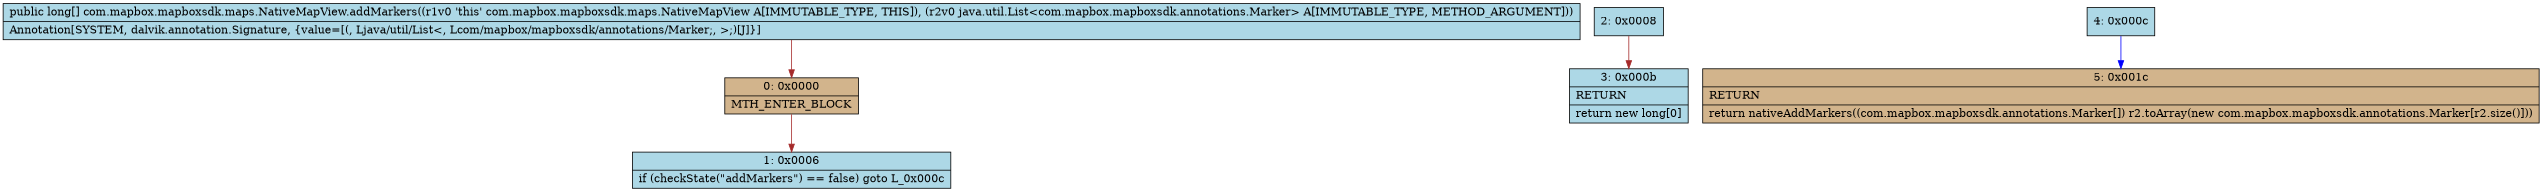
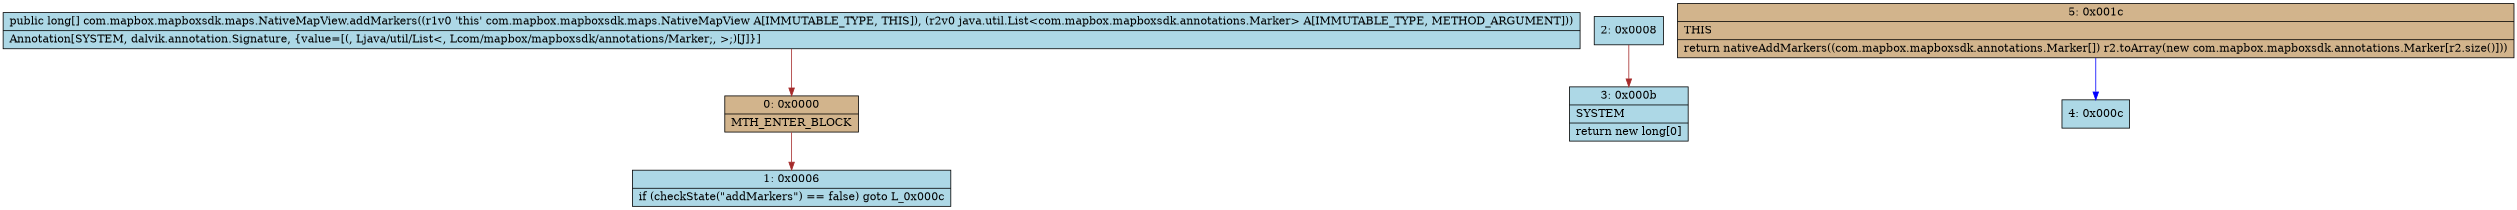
(2121, 48) -> (2096, 75)
(1601, 96) -> (1601, 114)
(1735, 96) -> (1698, 30)
